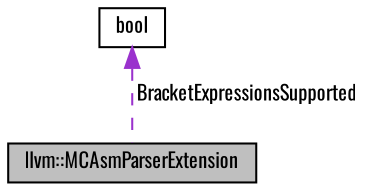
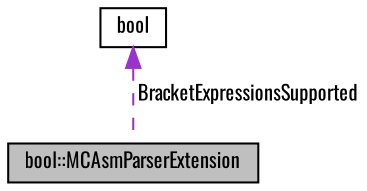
(132, 163) -> (133, 163)
